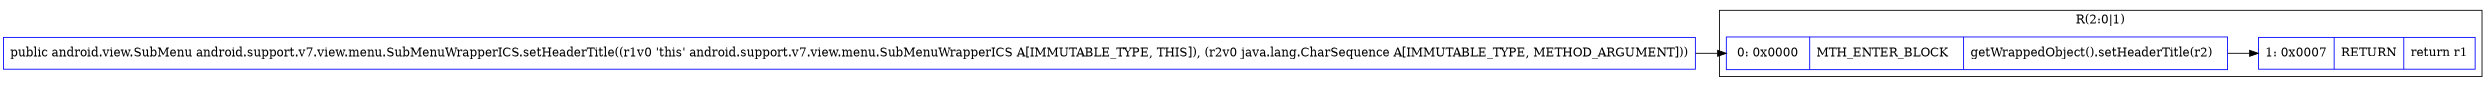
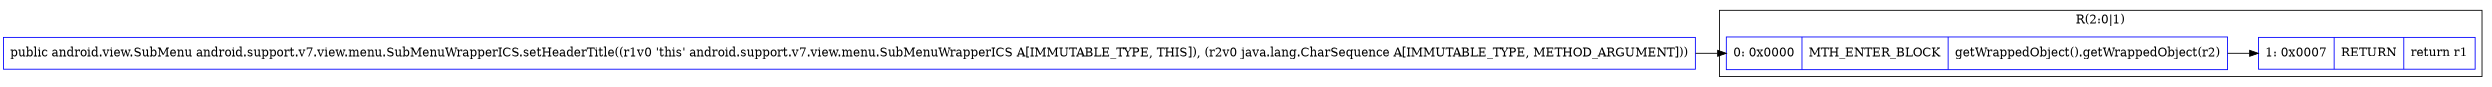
(2092, 53) -> (2088, 53)
